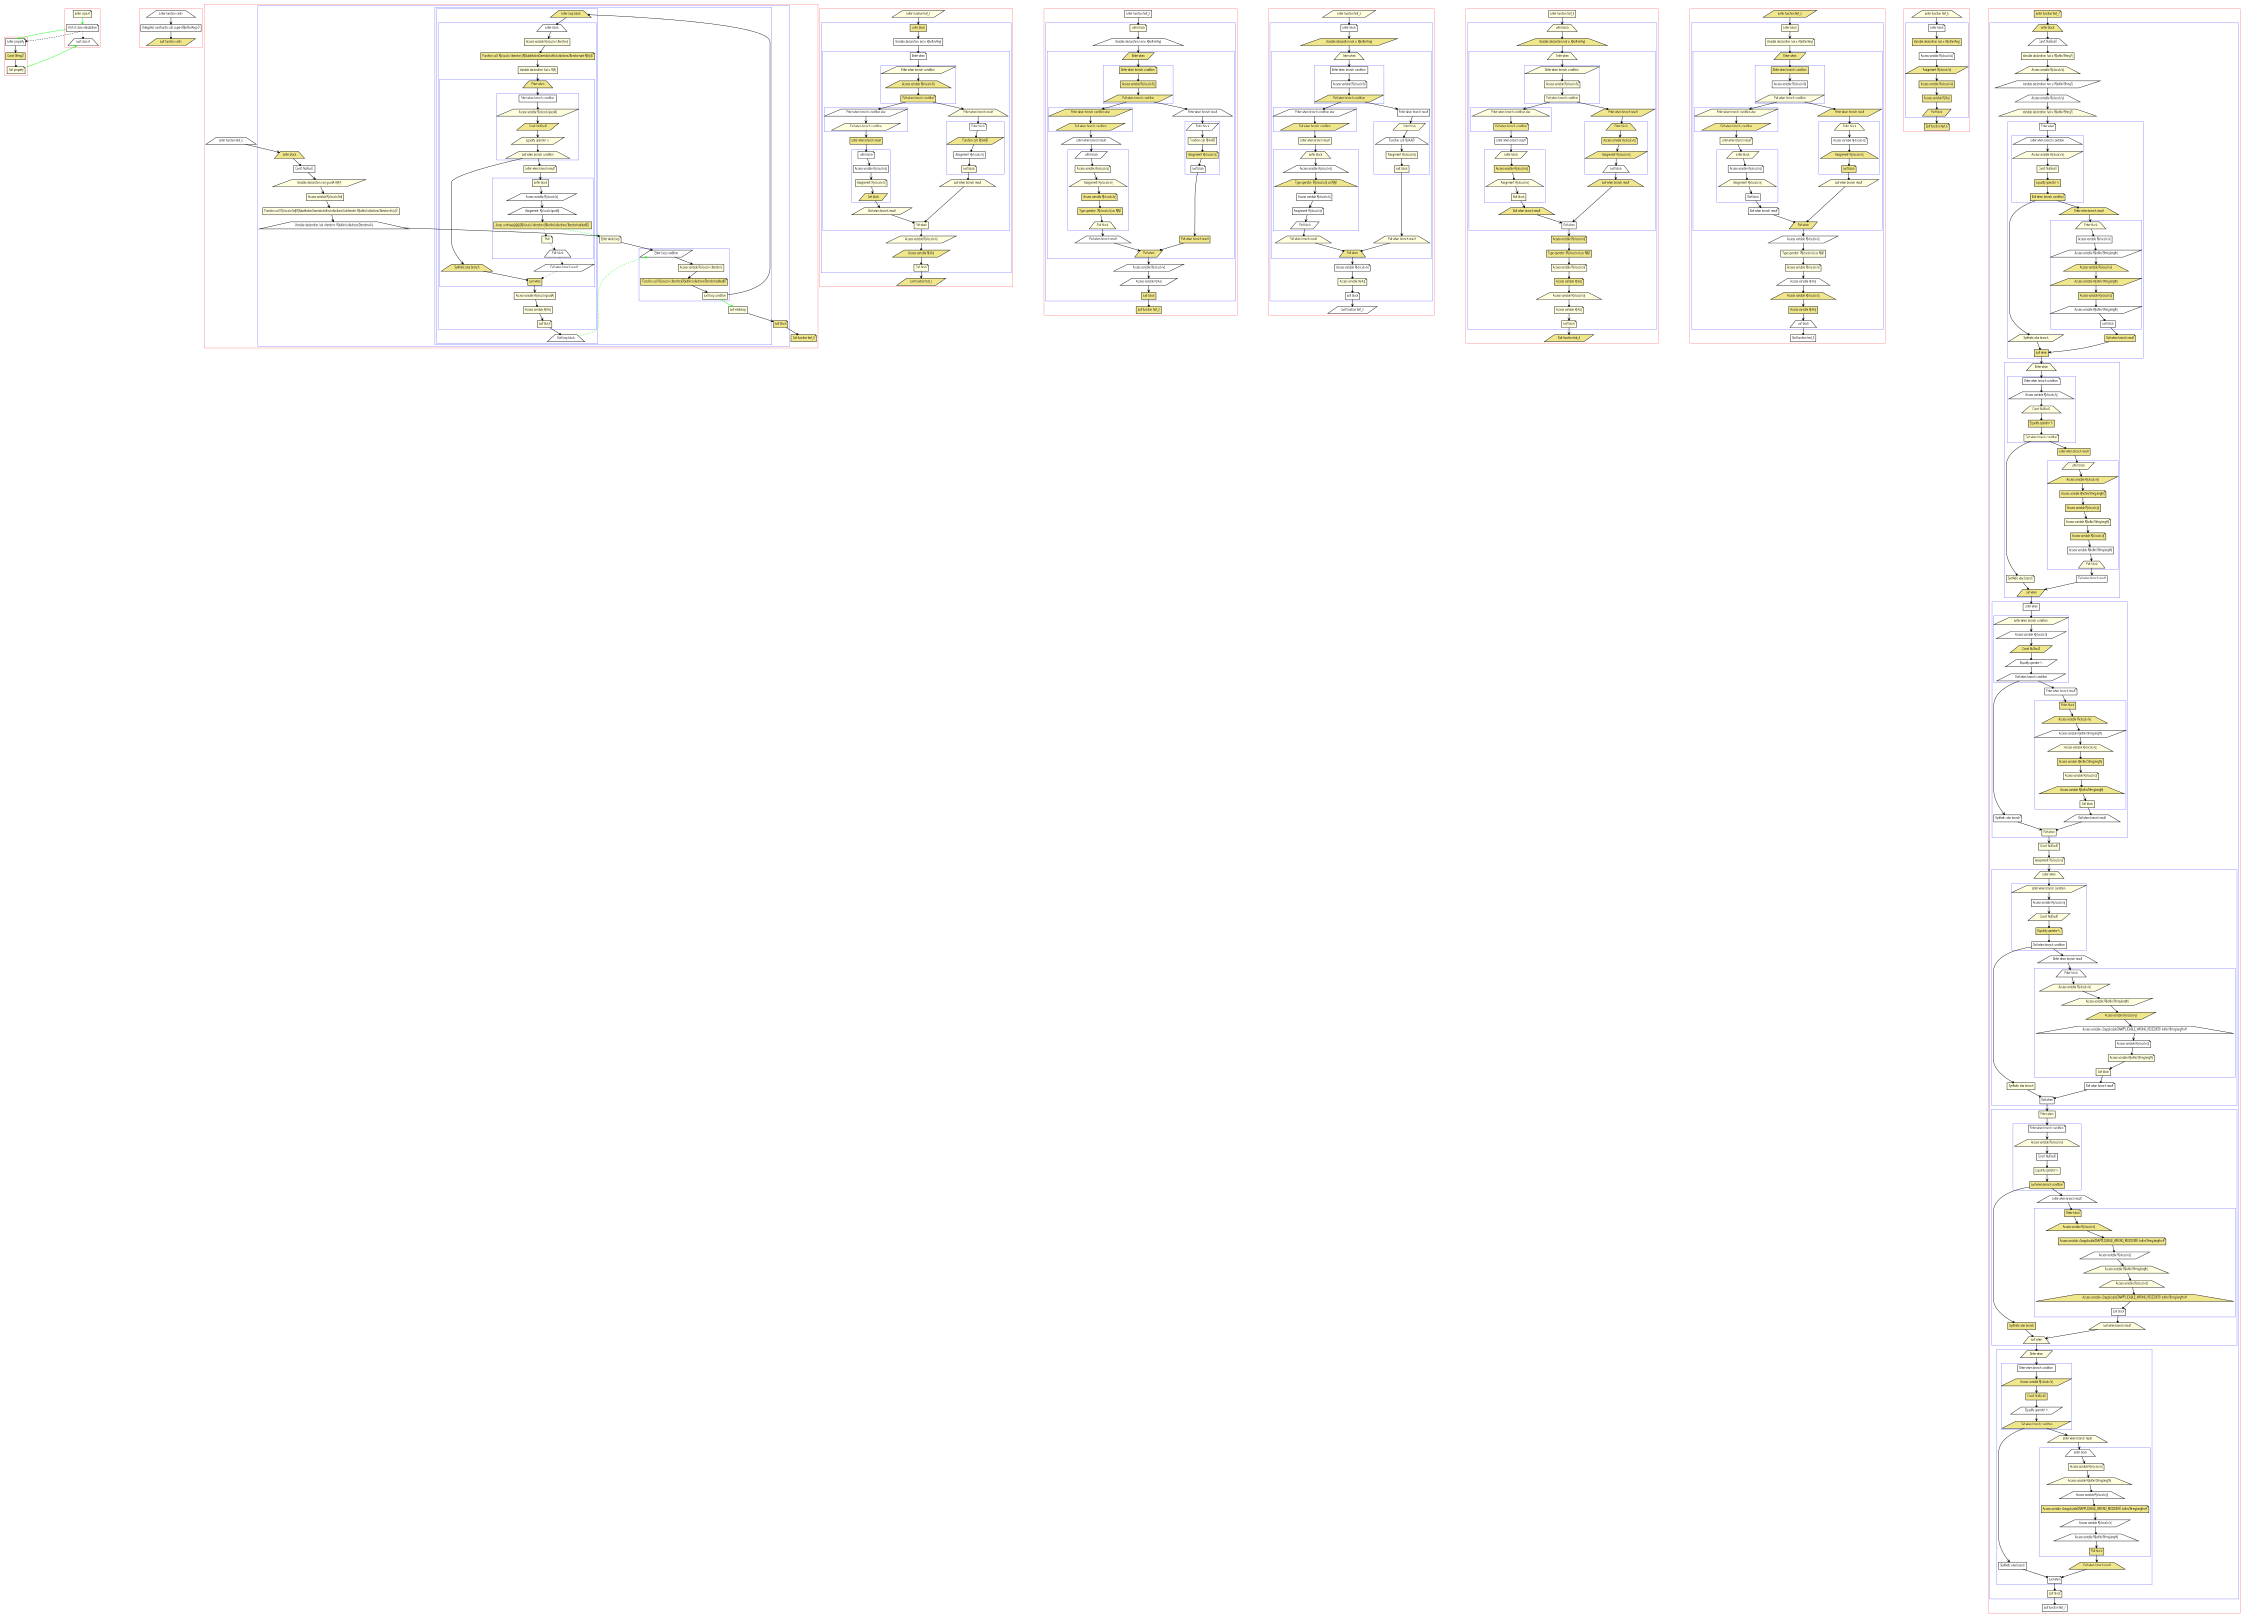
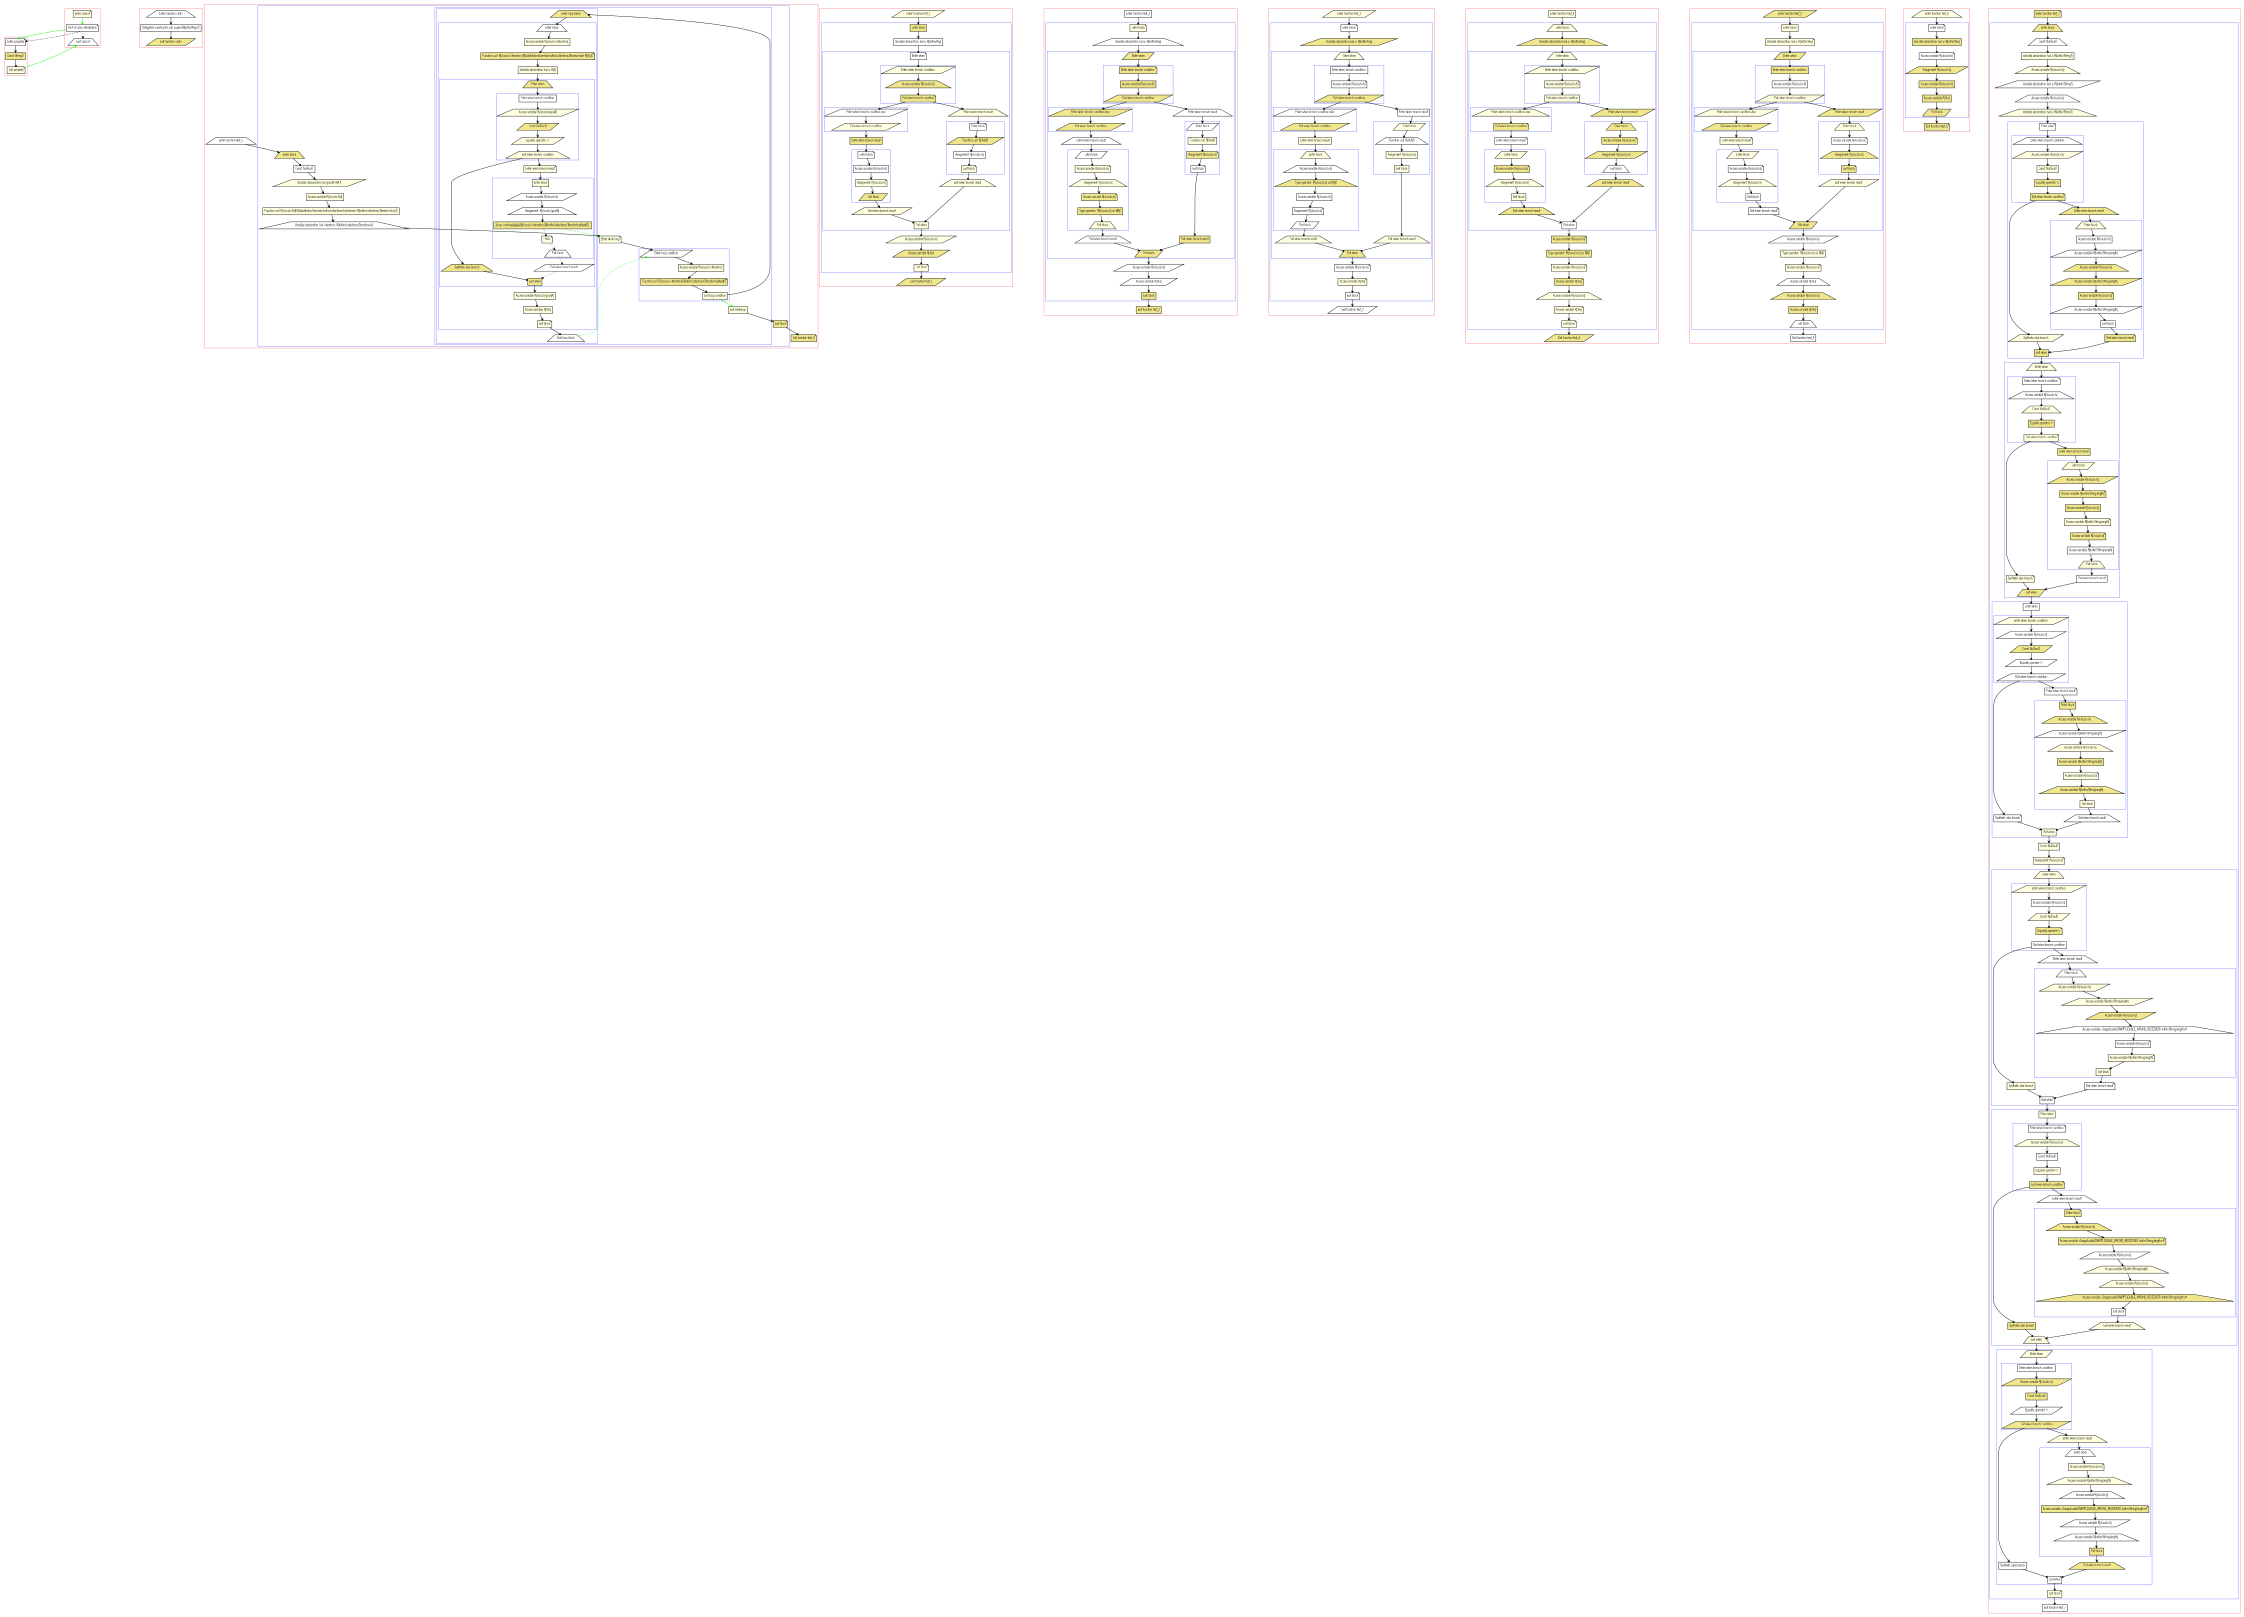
(83, 34) -> (83, 34)
